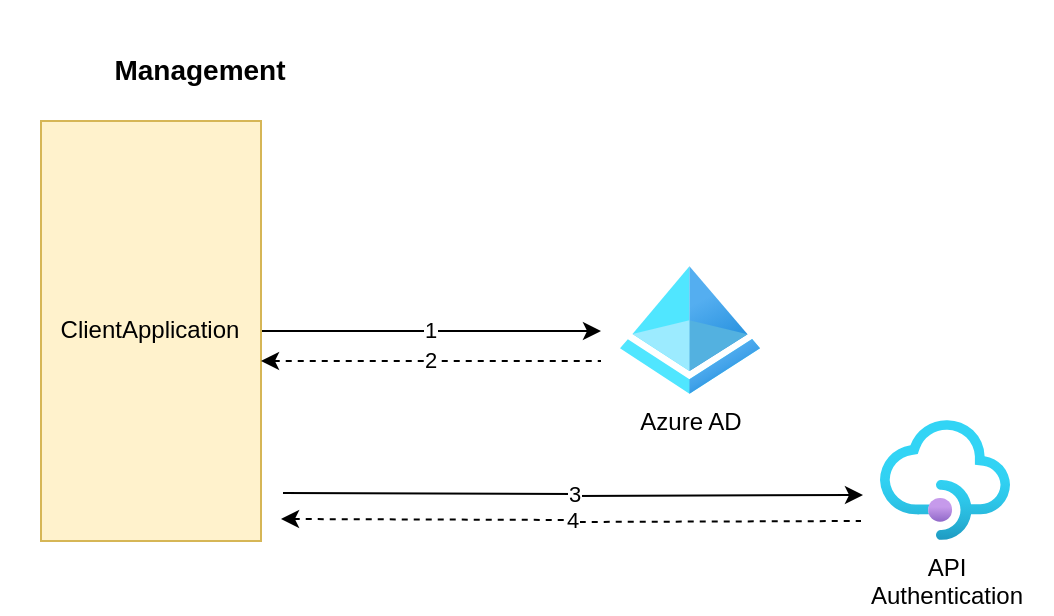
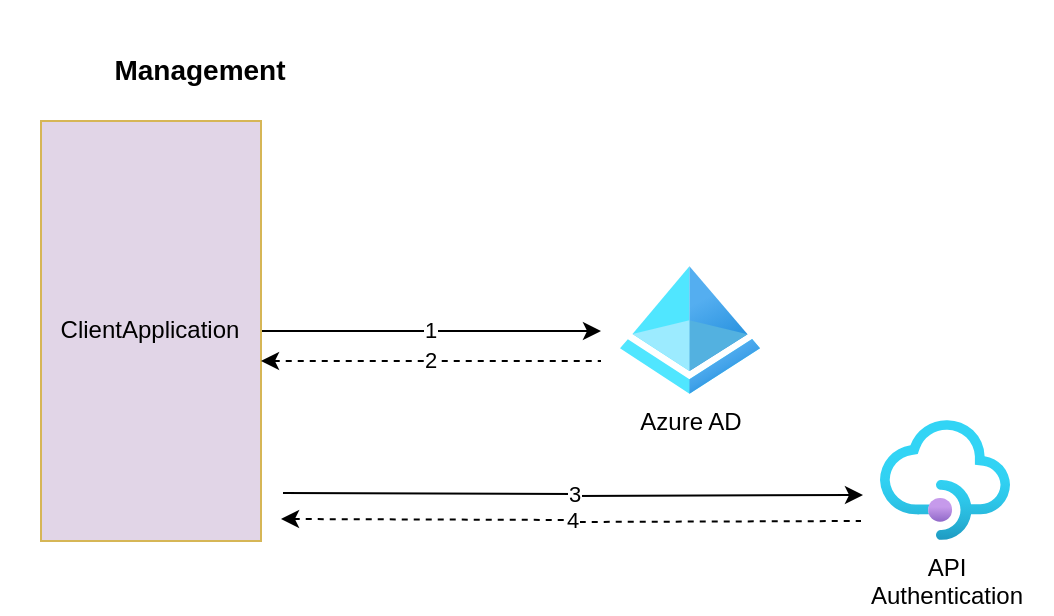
(151, 331) -> (151, 331)
